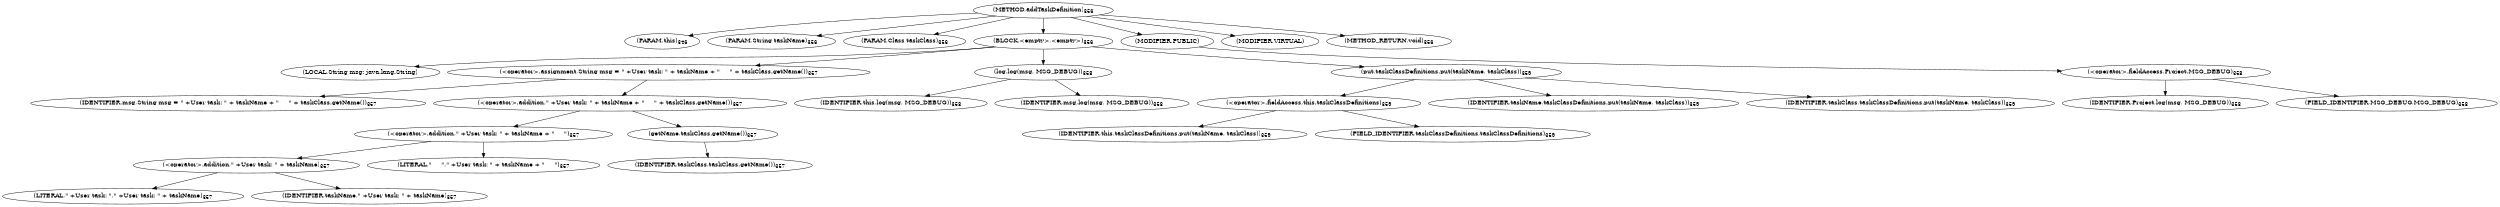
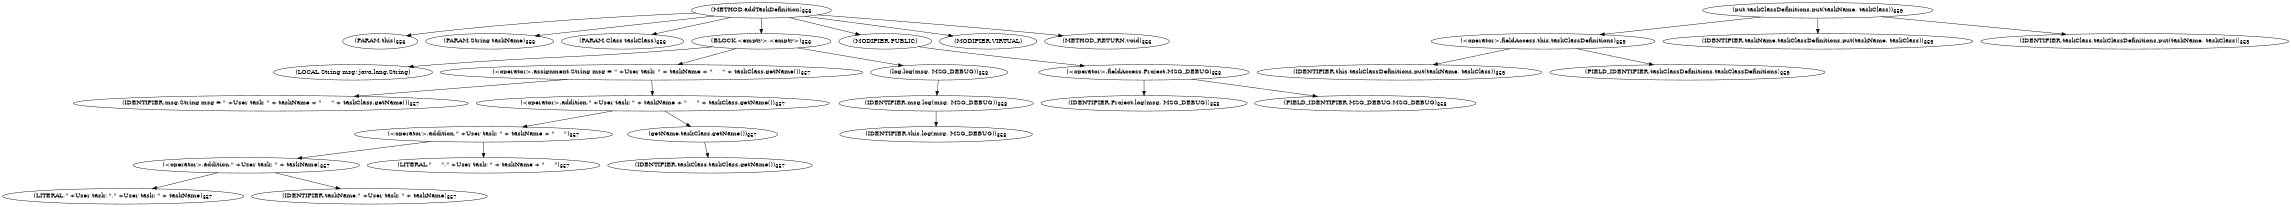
(683, 41) -> (401, 41)
(1226, 58) -> none
(970, 87) -> (936, 117)
